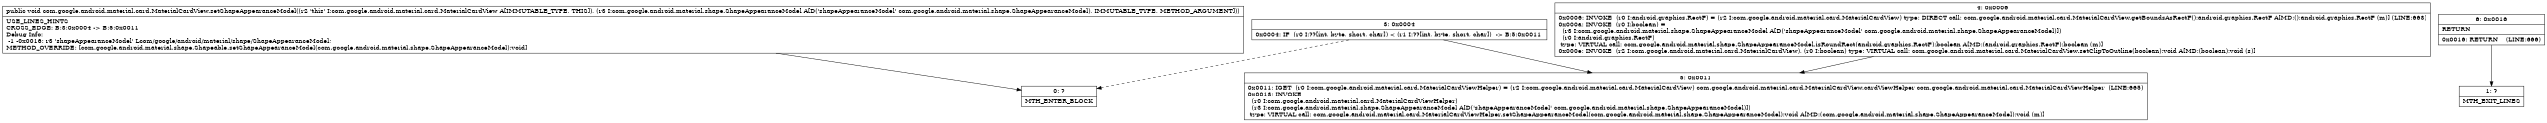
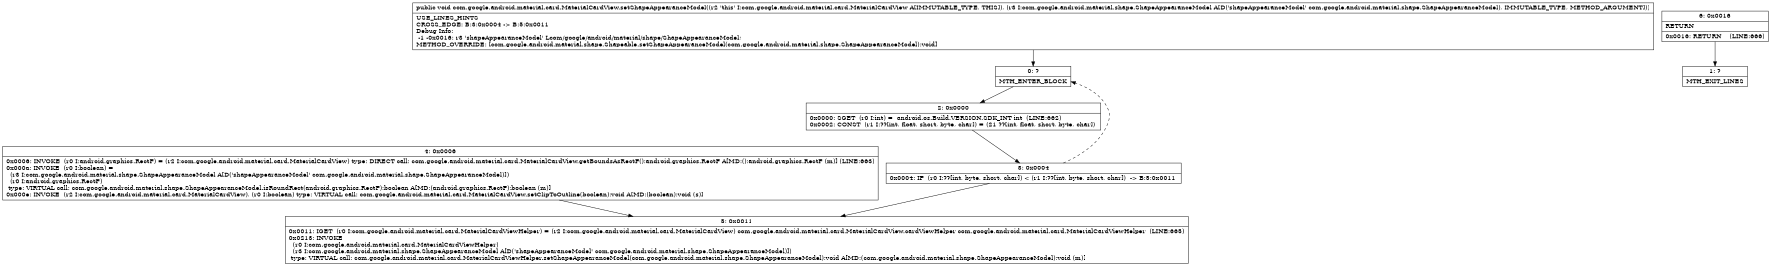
(1277, 95) -> (318, 238)
none -> (953, 117)
